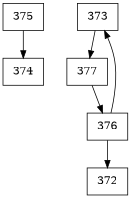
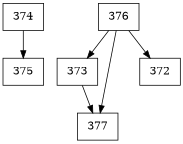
(23, 41) -> (23, 41)
(96, 96) -> (109, 68)
